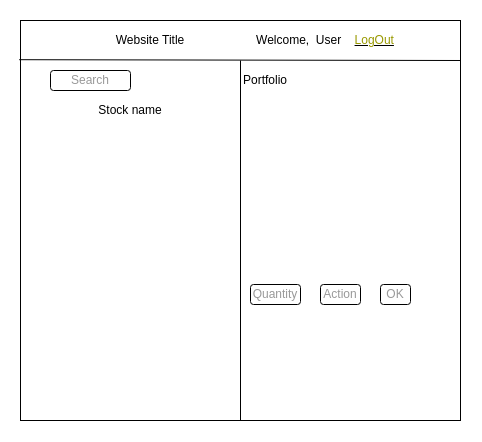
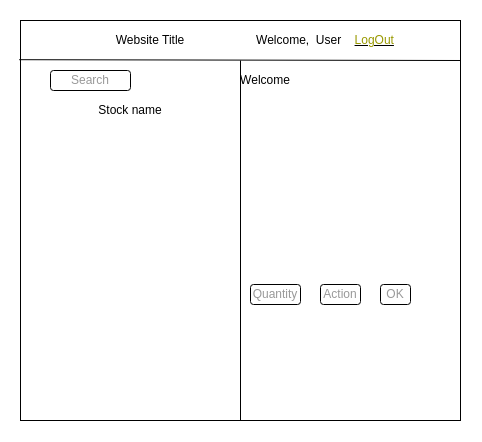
(266, 81) -> (266, 81)
